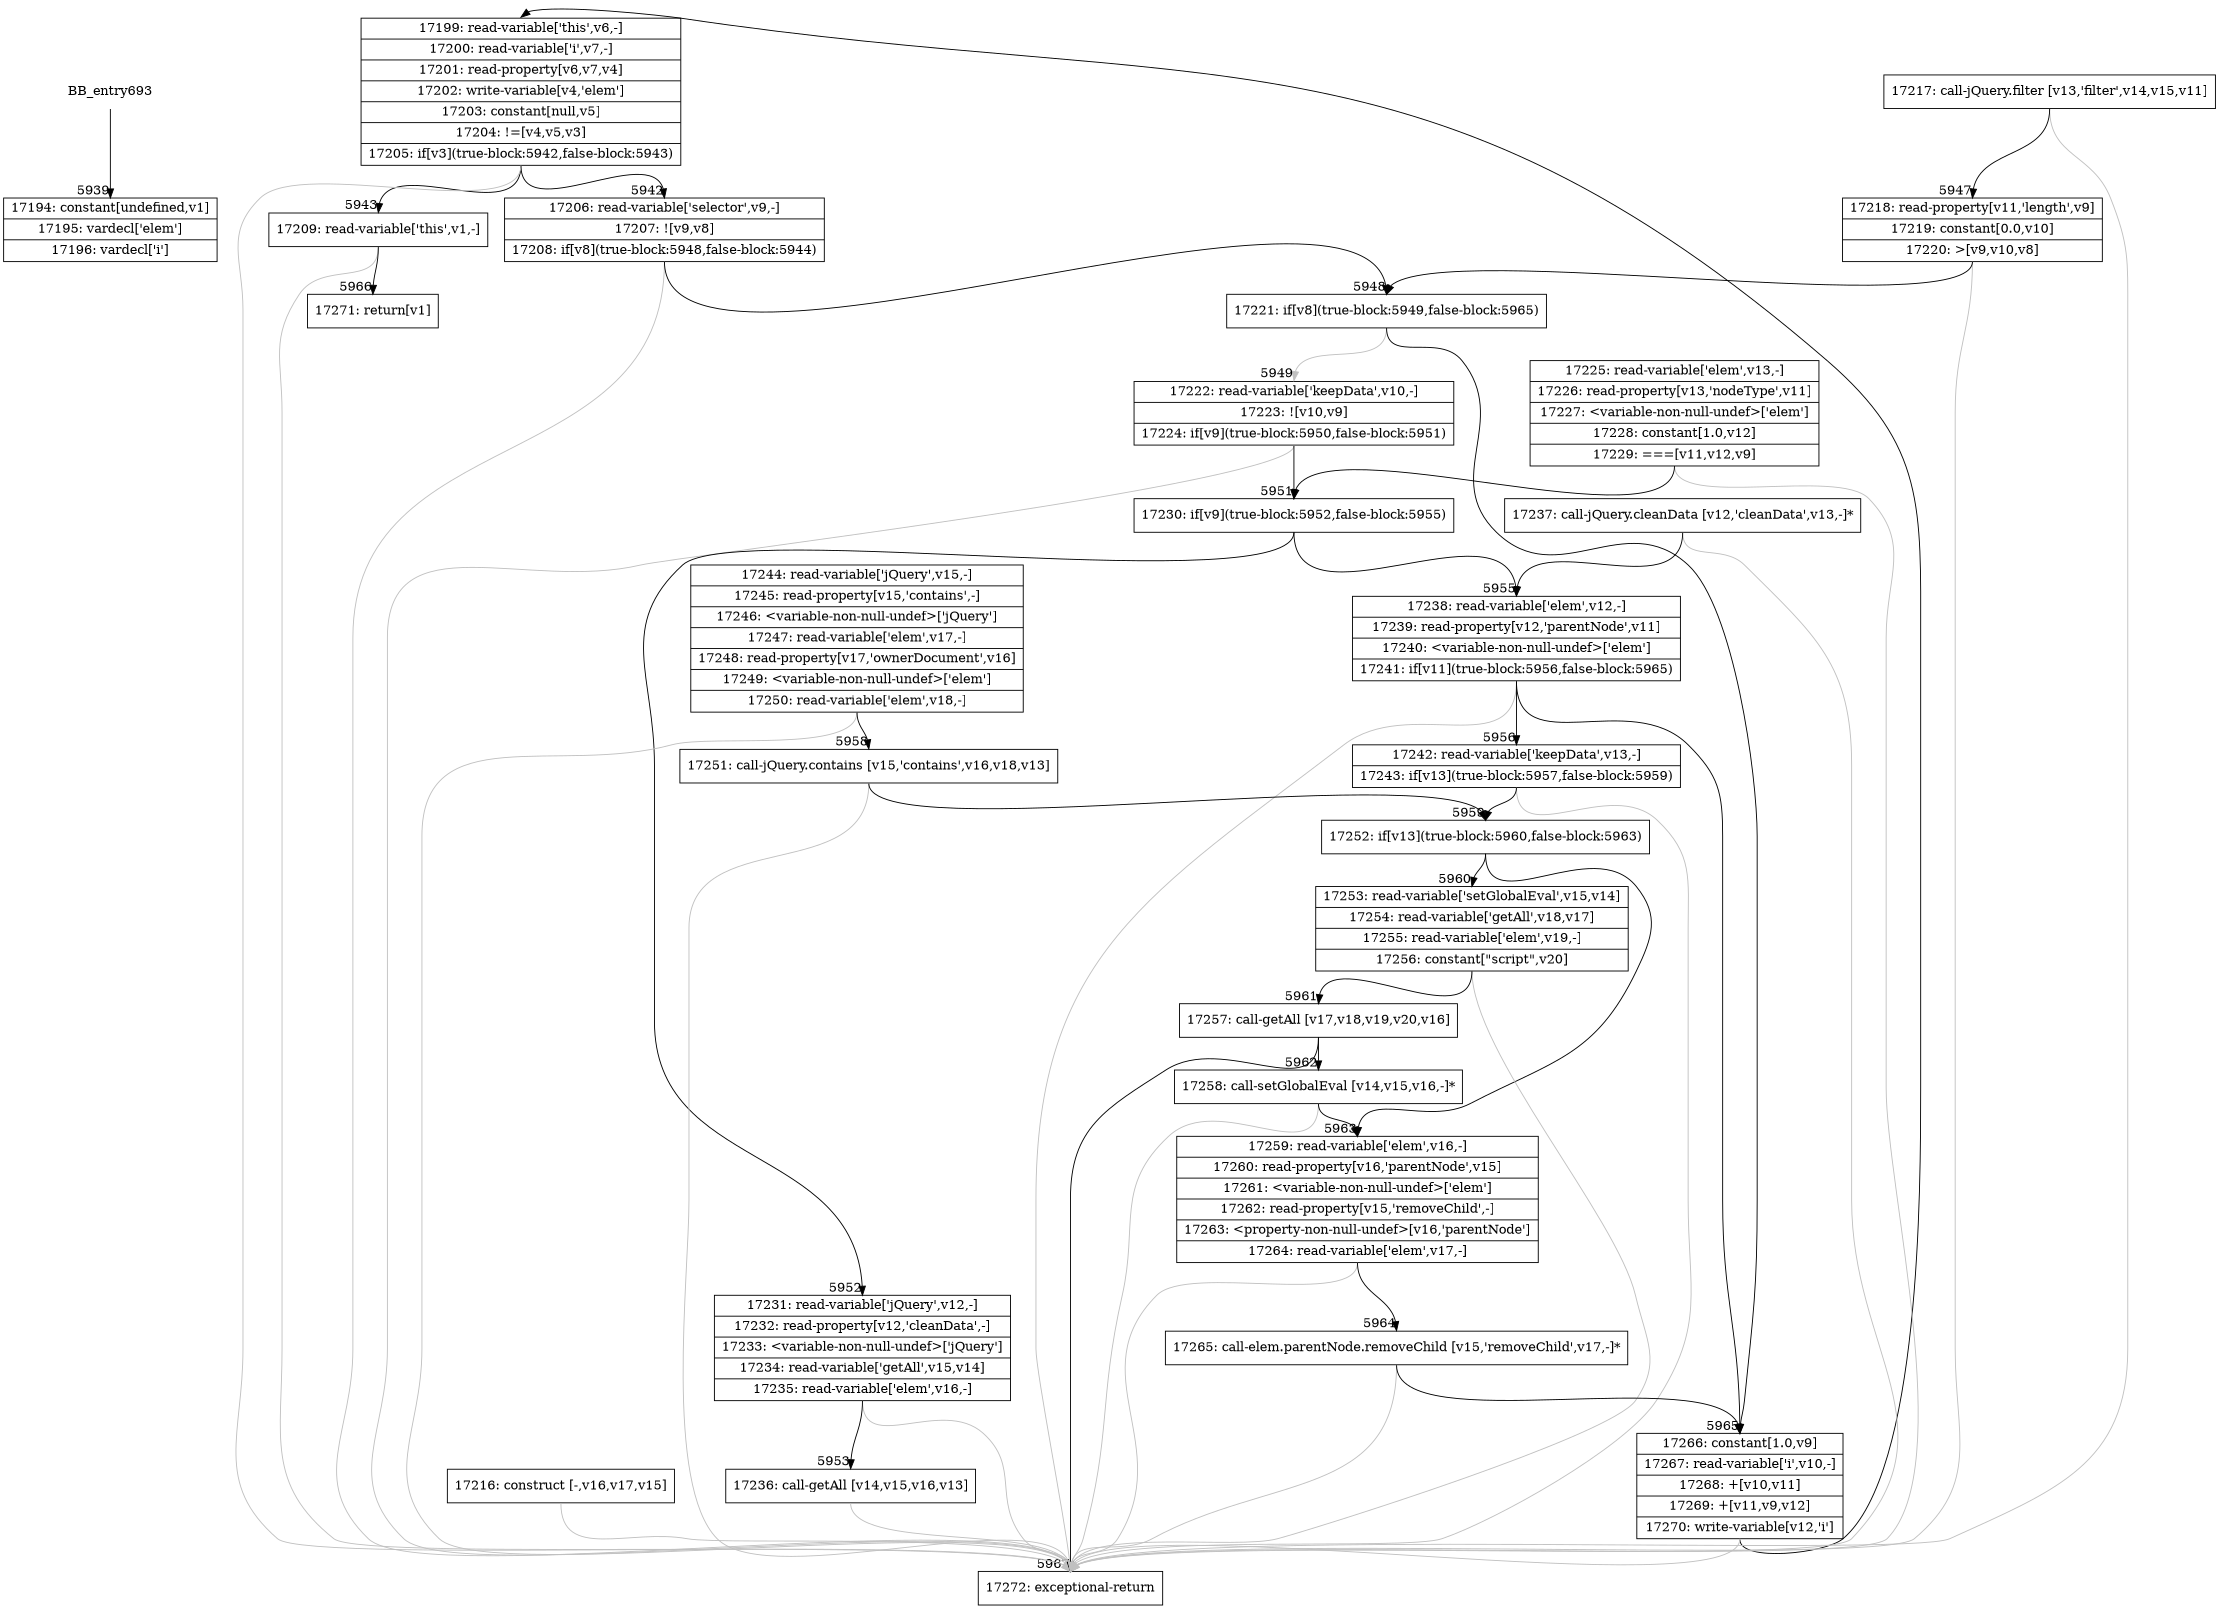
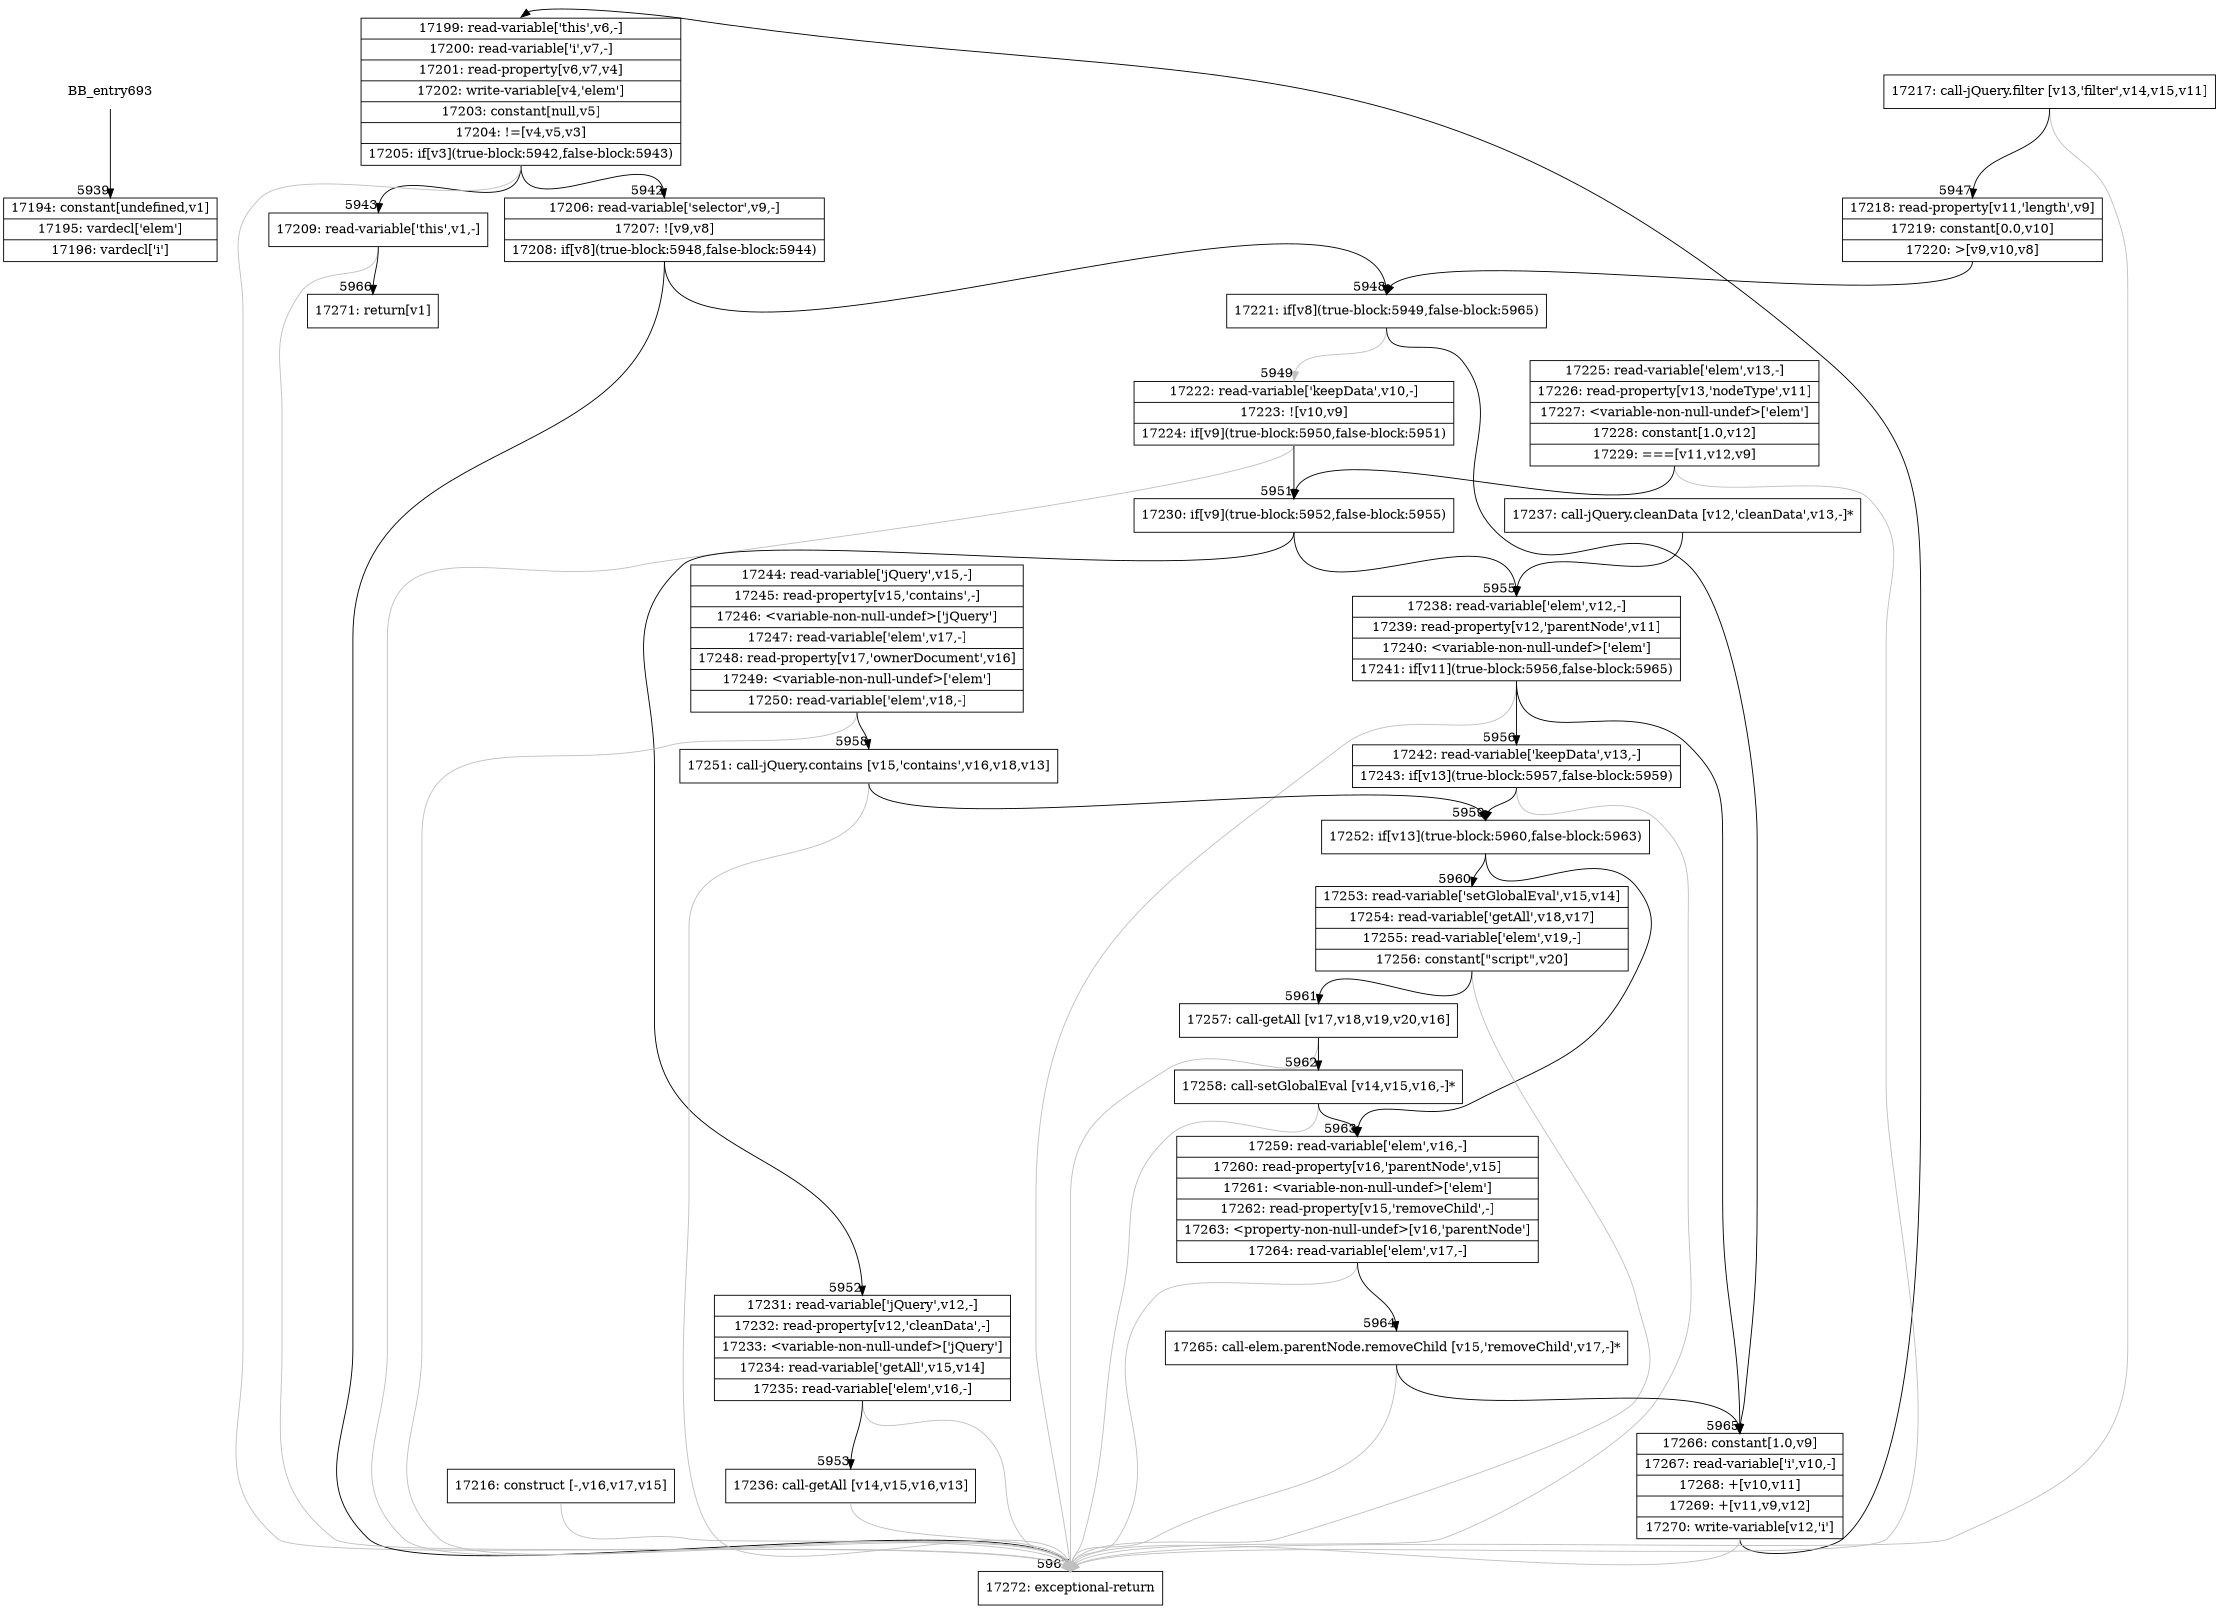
(353, 1186) -> (353, 1186)
(1070, 1208) -> (1070, 1208)
(1955, 1326) -> none
(1891, 1388) -> none
